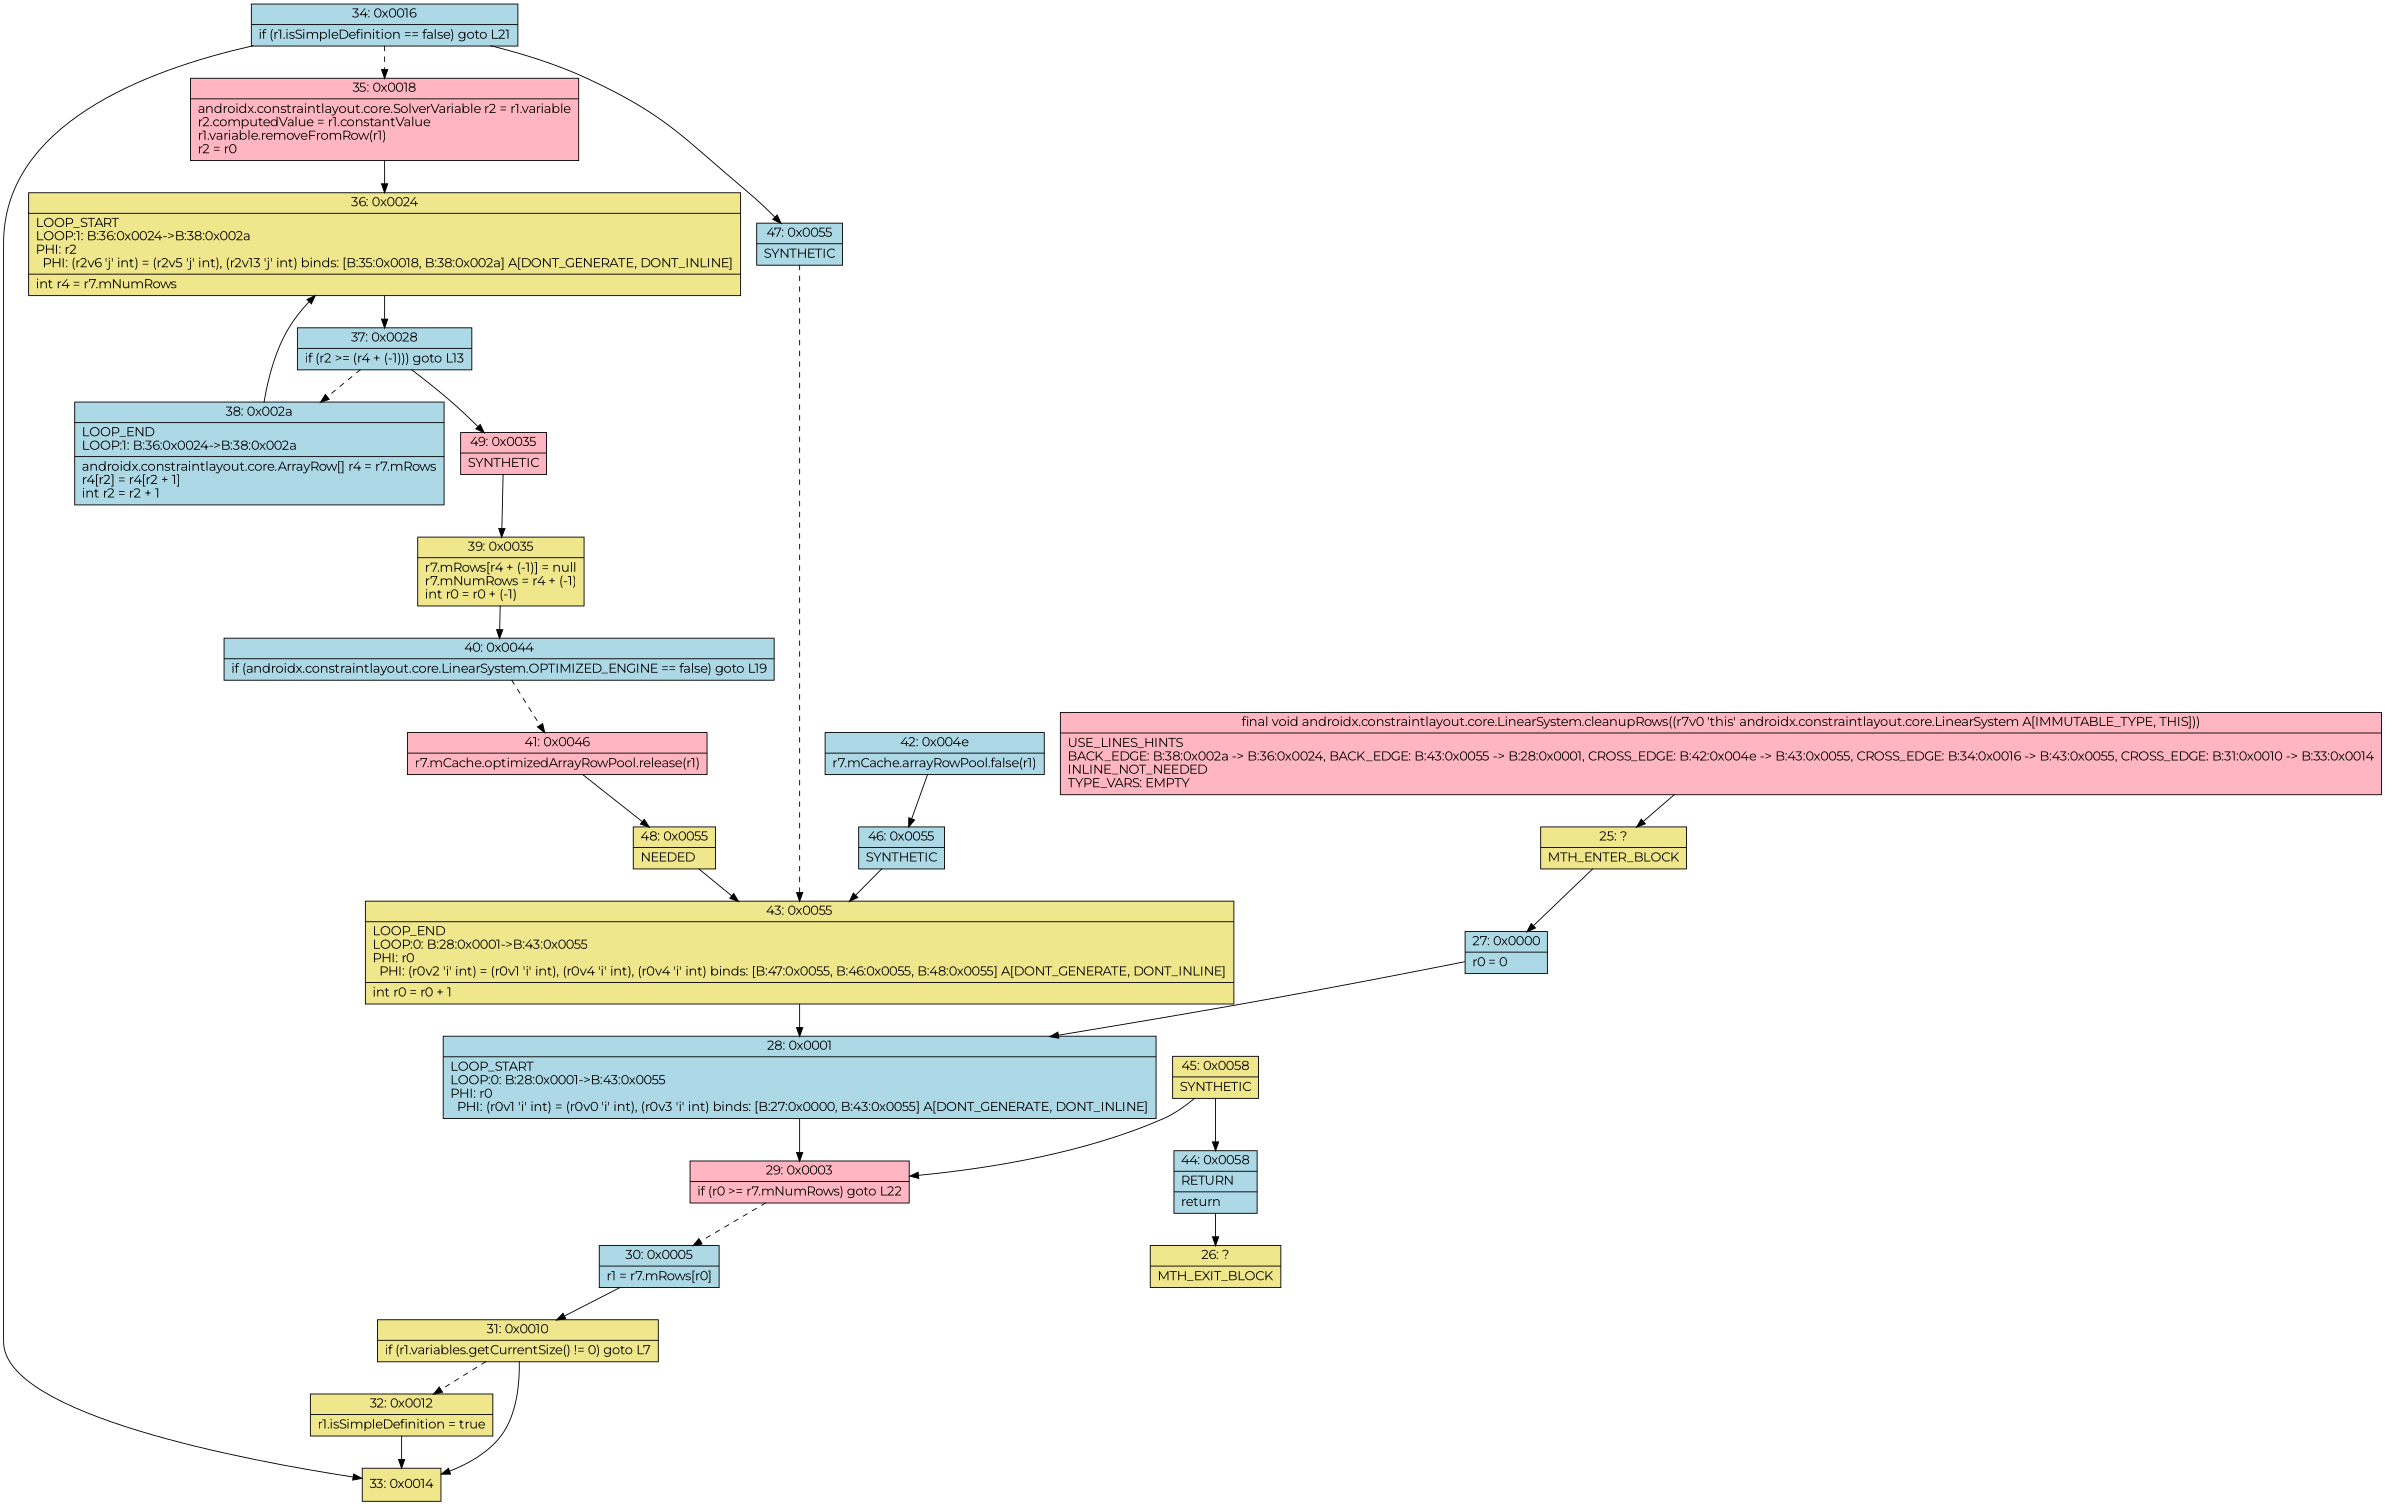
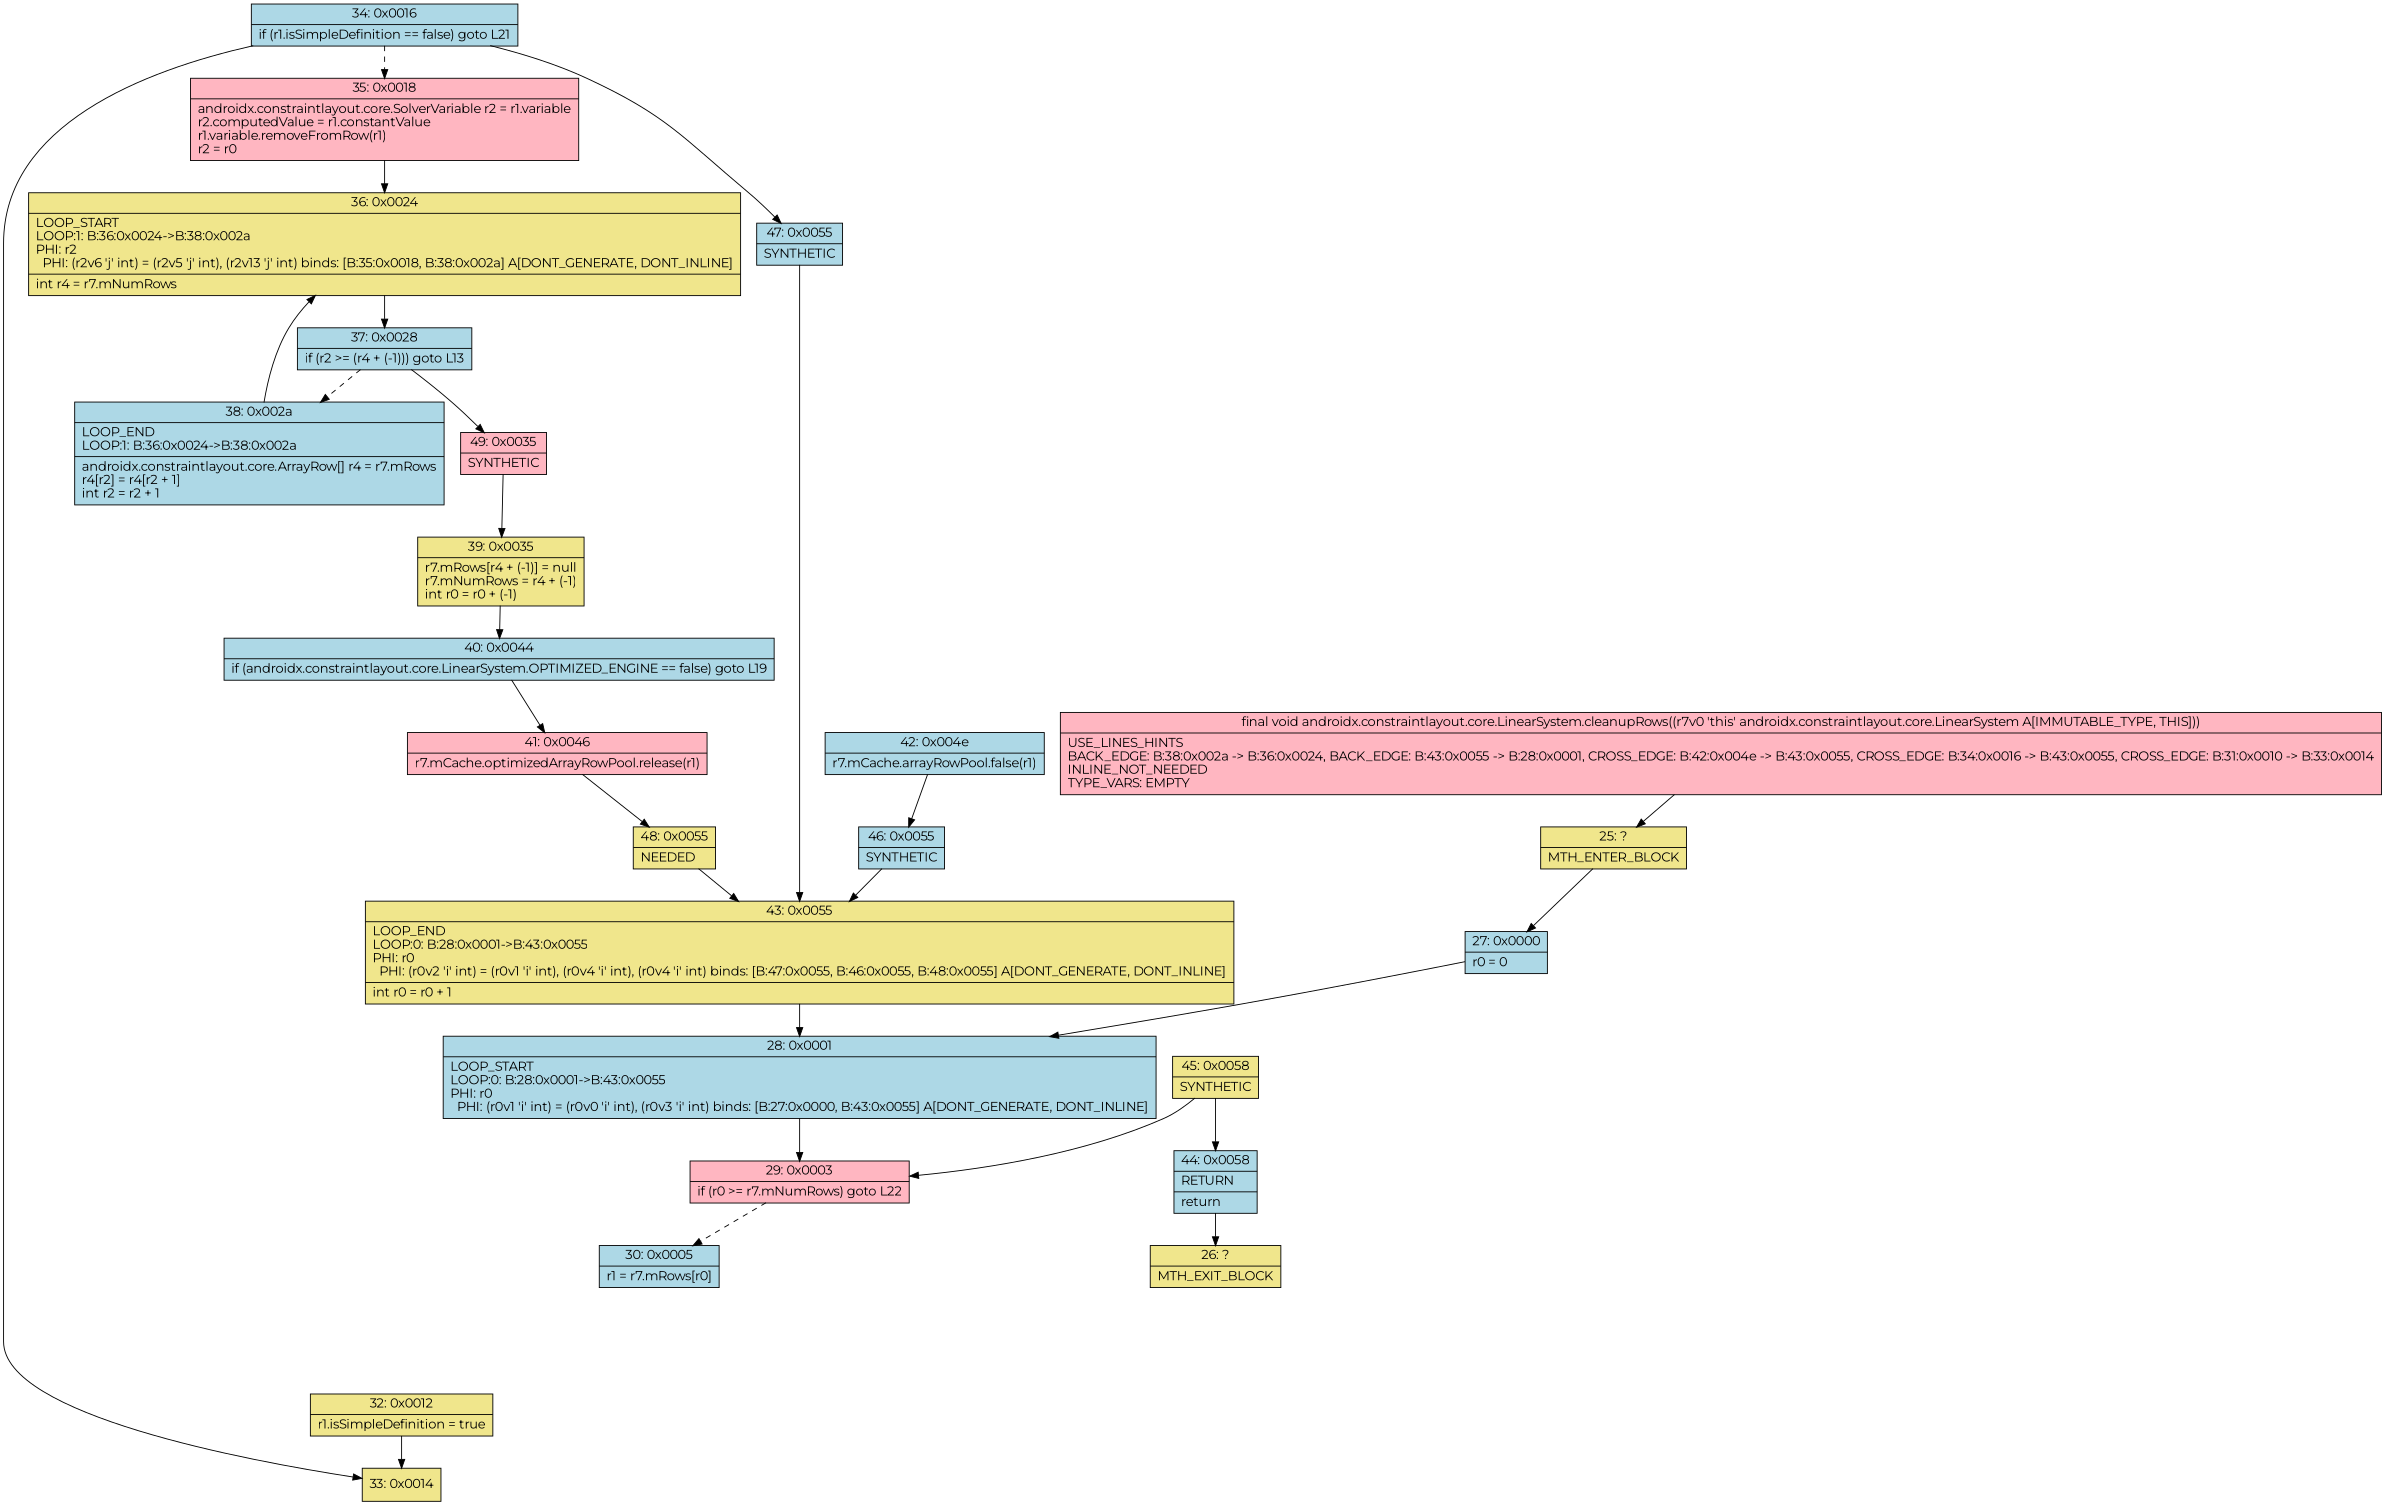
(800, 579) -> (800, 579)
(526, 703) -> (526, 703)
(518, 1341) -> none
